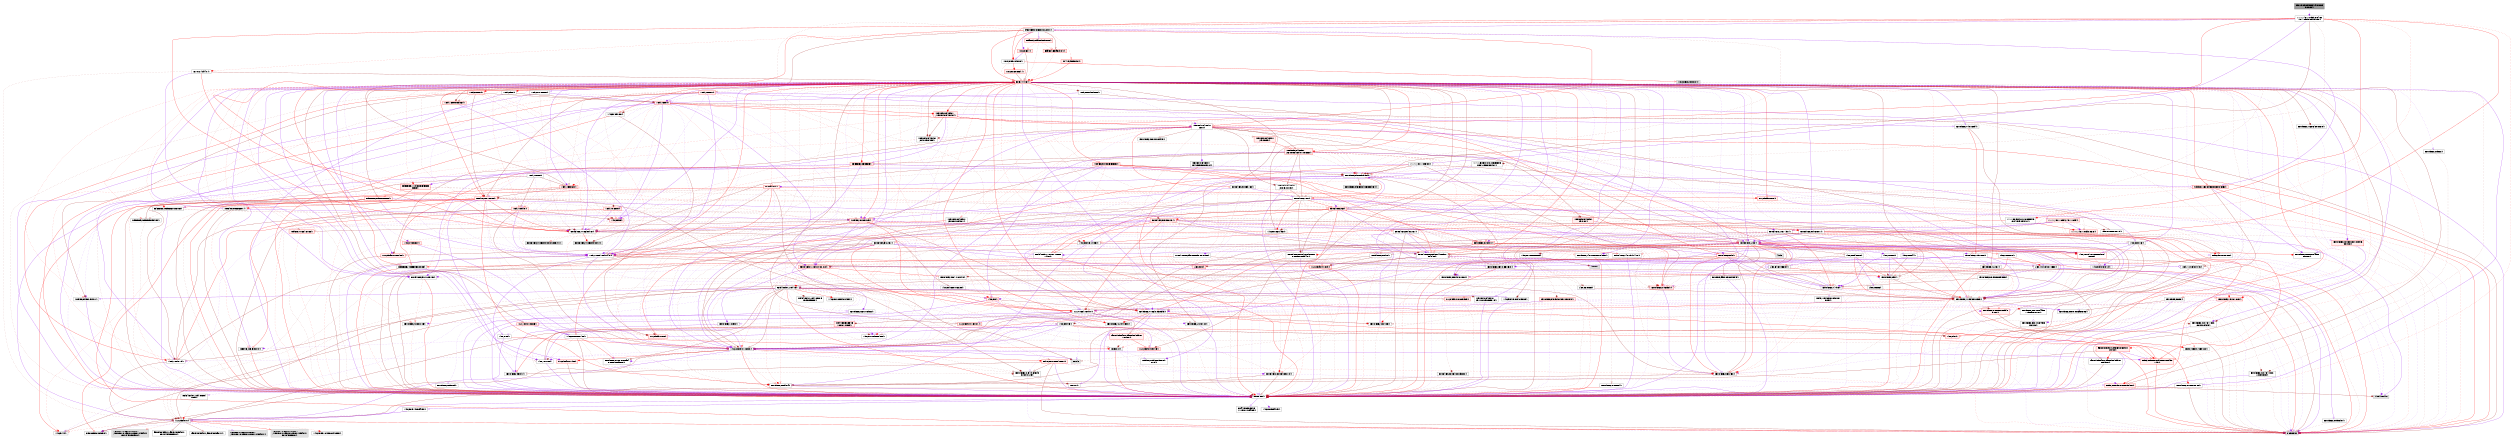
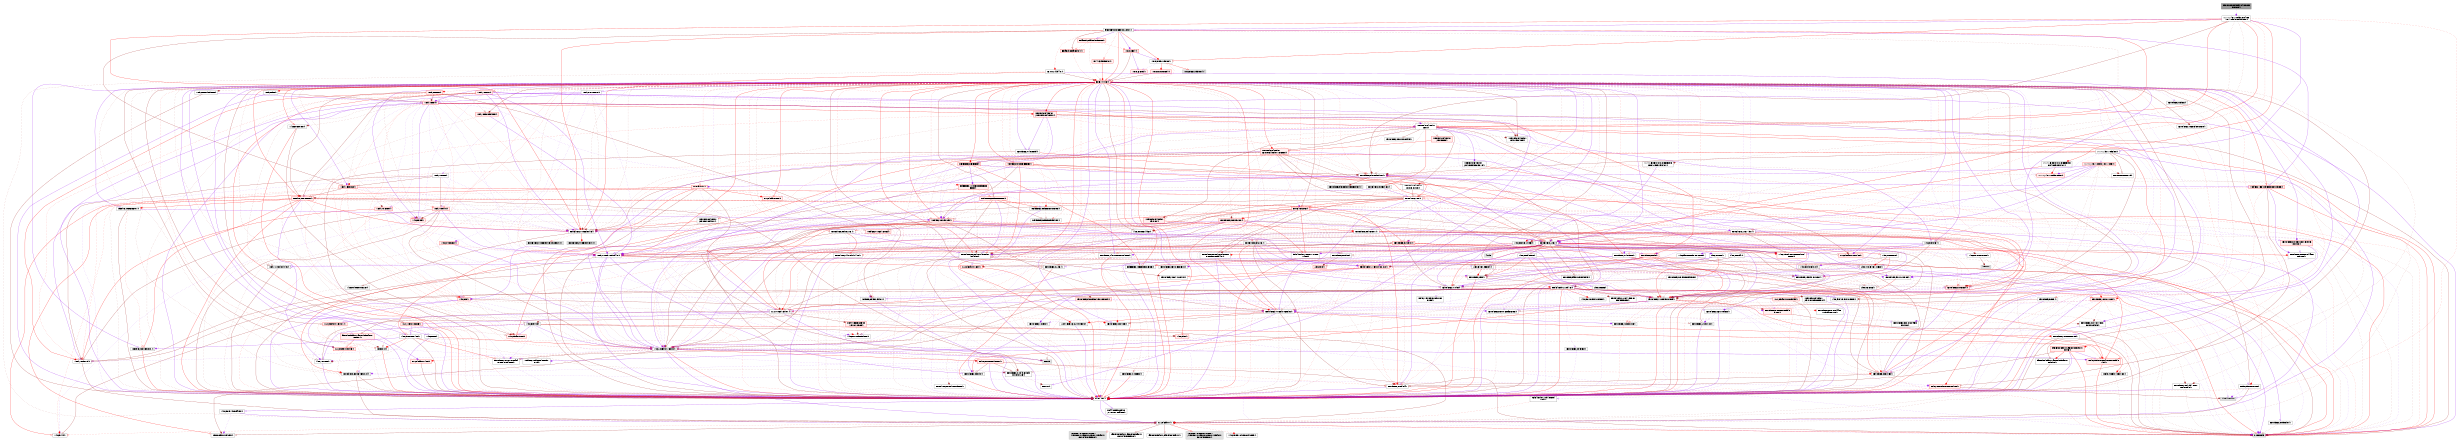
none -> (1139, 72)
(750, 85) -> (770, 85)
(918, 170) -> (920, 161)
(2111, 183) -> (1308, 90)
(1382, 192) -> (1737, 174)
(1402, 197) -> (97, 212)
(1192, 256) -> (1691, 256)
(1029, 305) -> (1251, 280)
(819, 319) -> (1452, 318)
(1119, 324) -> (1074, 324)
(415, 343) -> (284, 344)
(628, 357) -> (527, 356)
(1440, 388) -> (1504, 396)
(1169, 389) -> (720, 397)
(1271, 409) -> none
(248, 433) -> none
